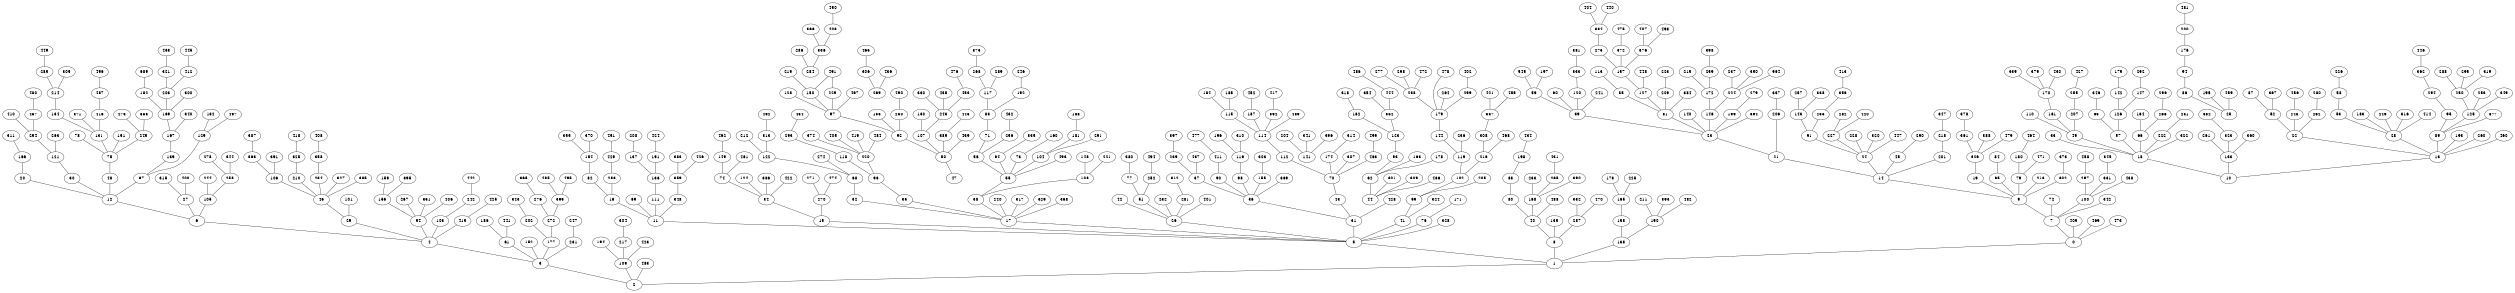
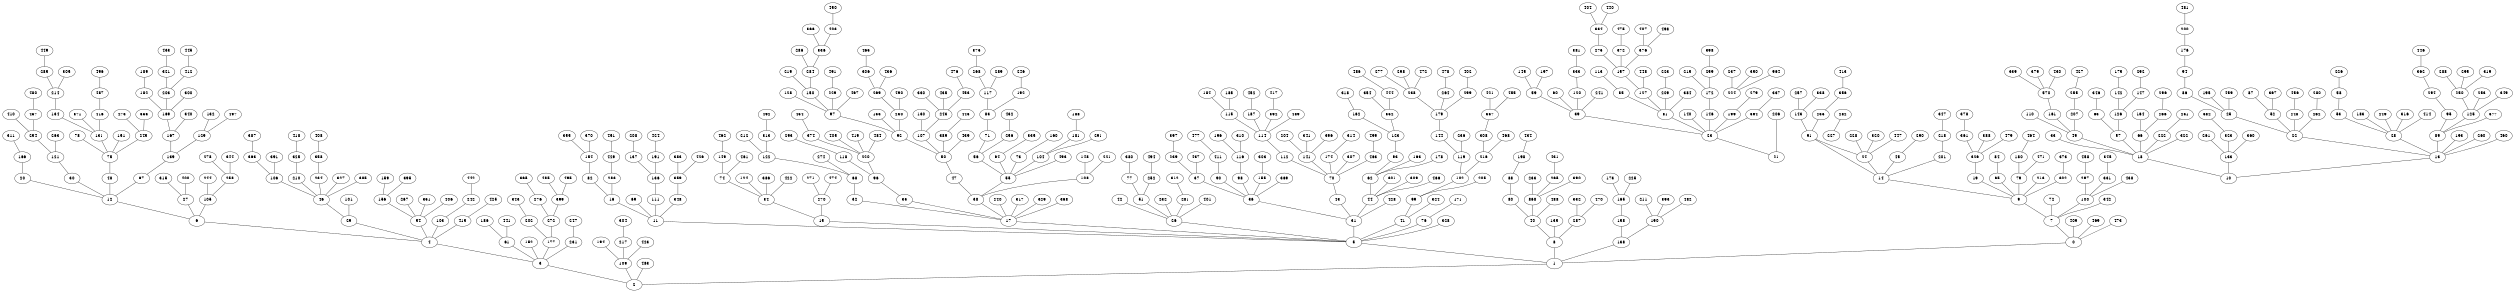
(144, 72) -> (144, 72)
(1522, 72) -> (1522, 72)
(822, 83) -> (810, 83)
(1434, 92) -> (1446, 83)
(2046, 93) -> (2046, 93)
none -> (888, 104)
(1721, 104) -> none
(1776, 104) -> (1765, 104)
(1865, 114) -> none
(794, 125) -> (805, 125)
none -> (2262, 125)
(1848, 146) -> none
(178, 165) -> (186, 146)
none -> (1319, 168)
(1829, 168) -> (1845, 157)
none -> (965, 189)
(1533, 200) -> (1533, 200)
none -> (1362, 210)
